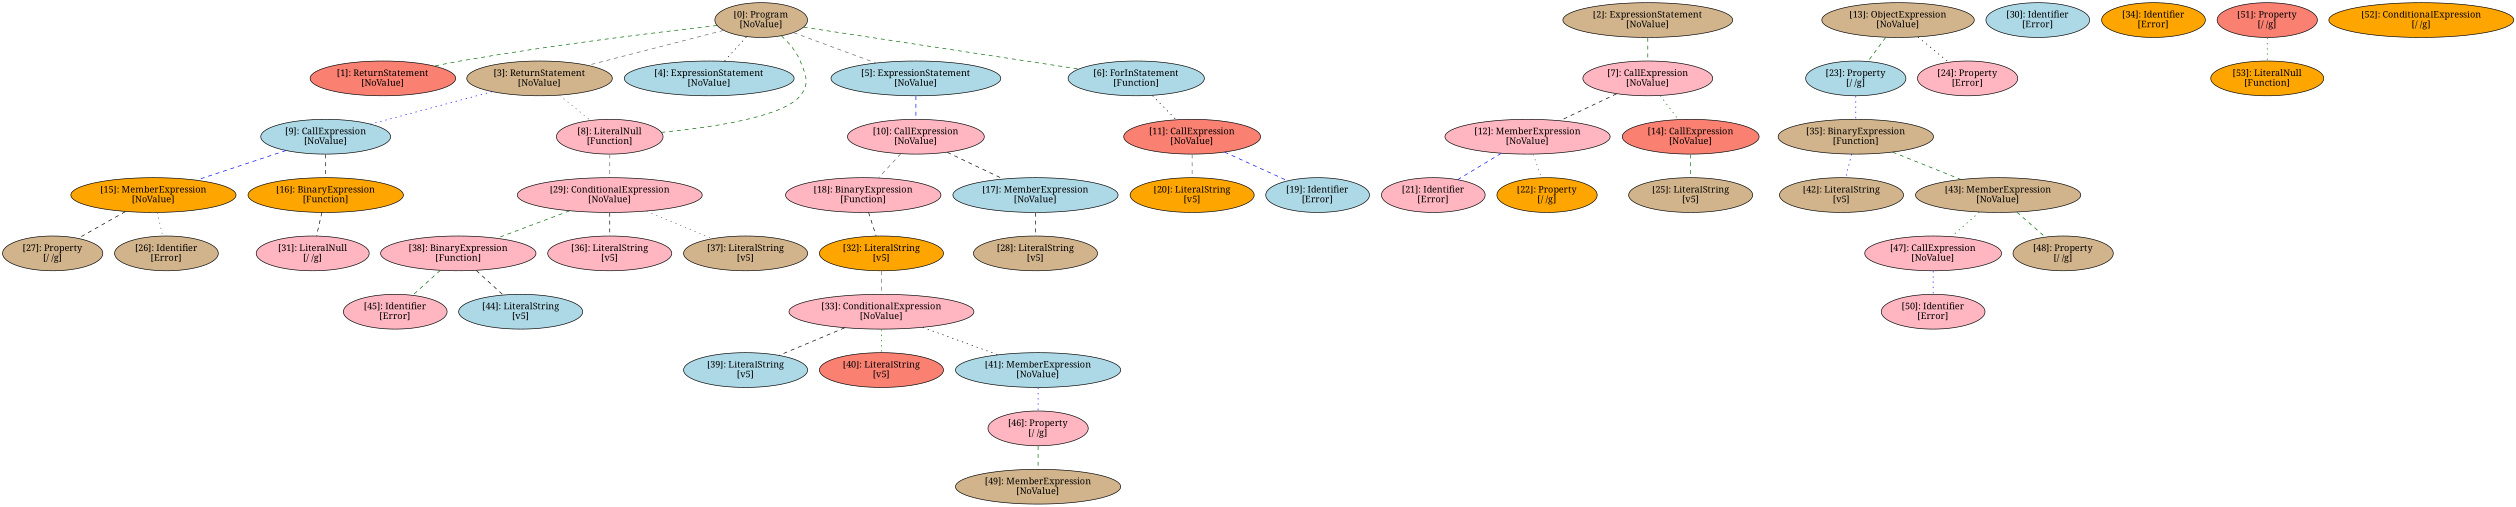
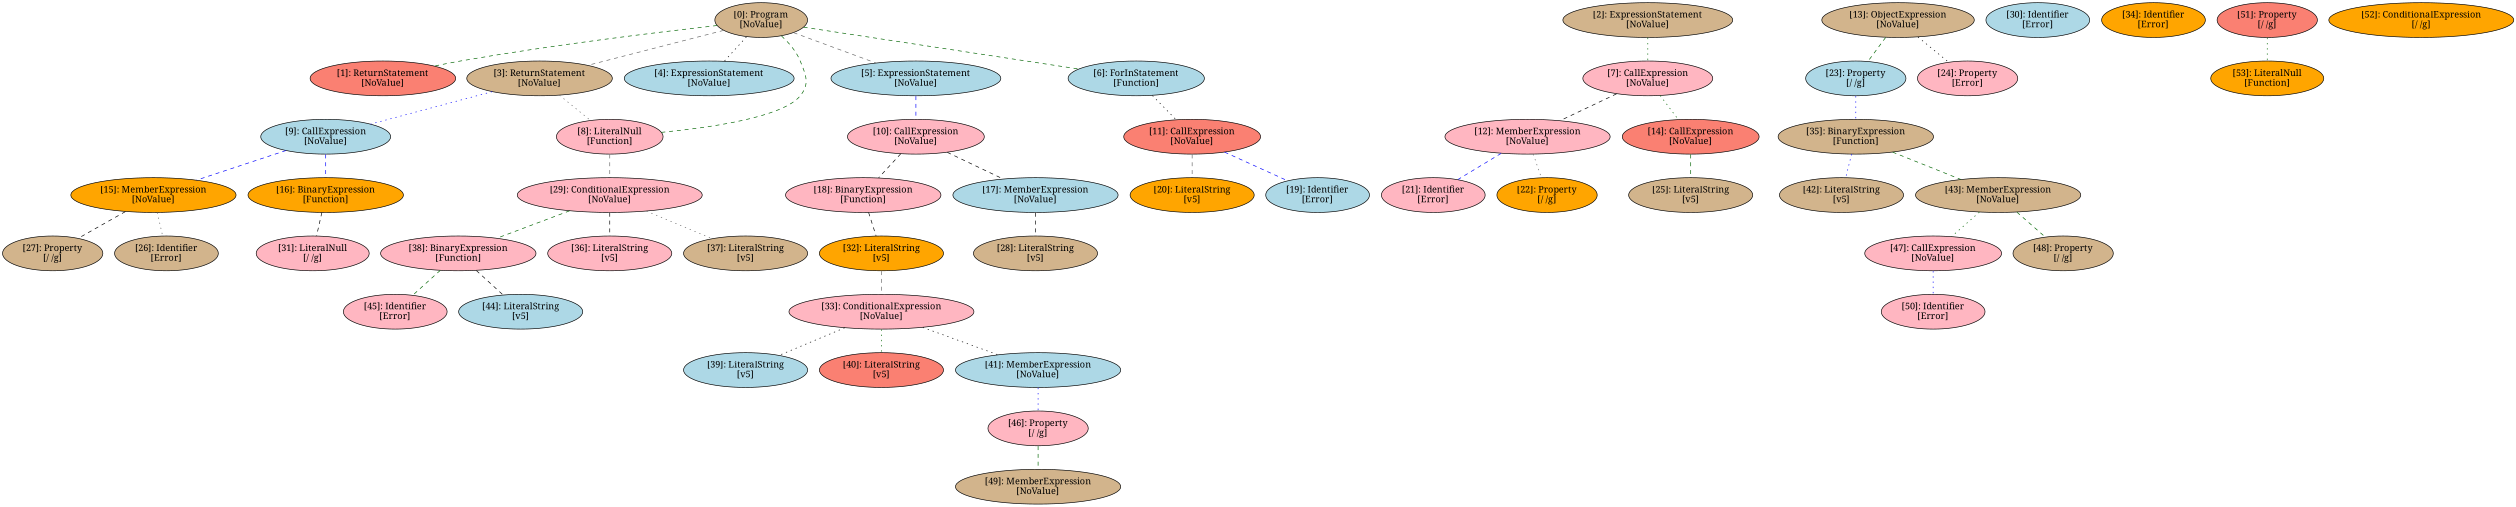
(1648, 49) -> (1648, 49)
(326, 166) -> (326, 166)
(890, 166) -> (890, 166)
(812, 342) -> (812, 342)
